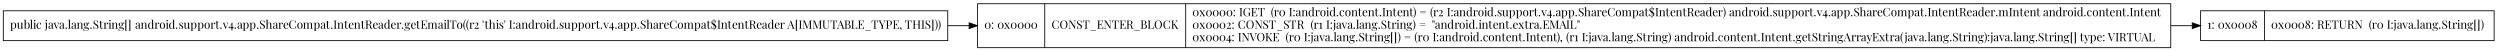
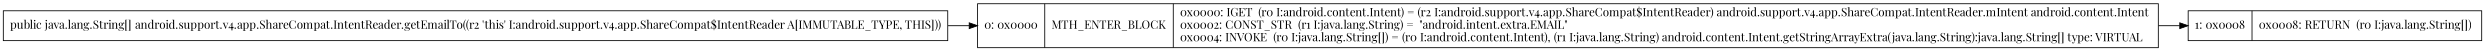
(1115, 25) -> (1109, 25)
